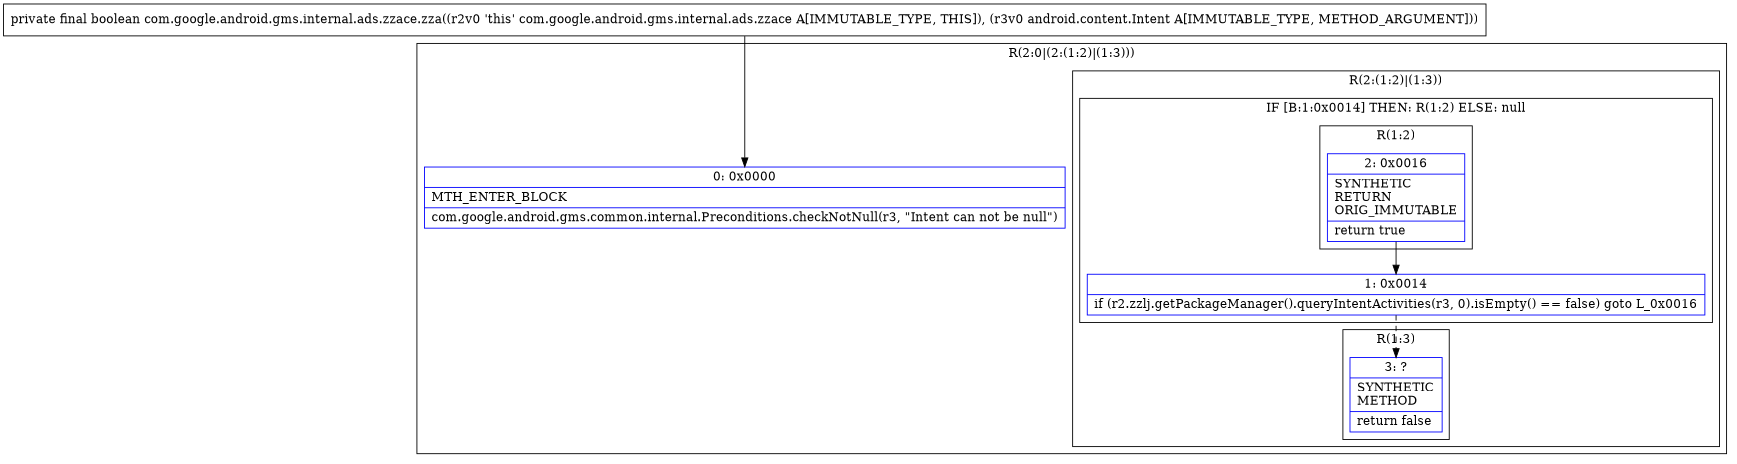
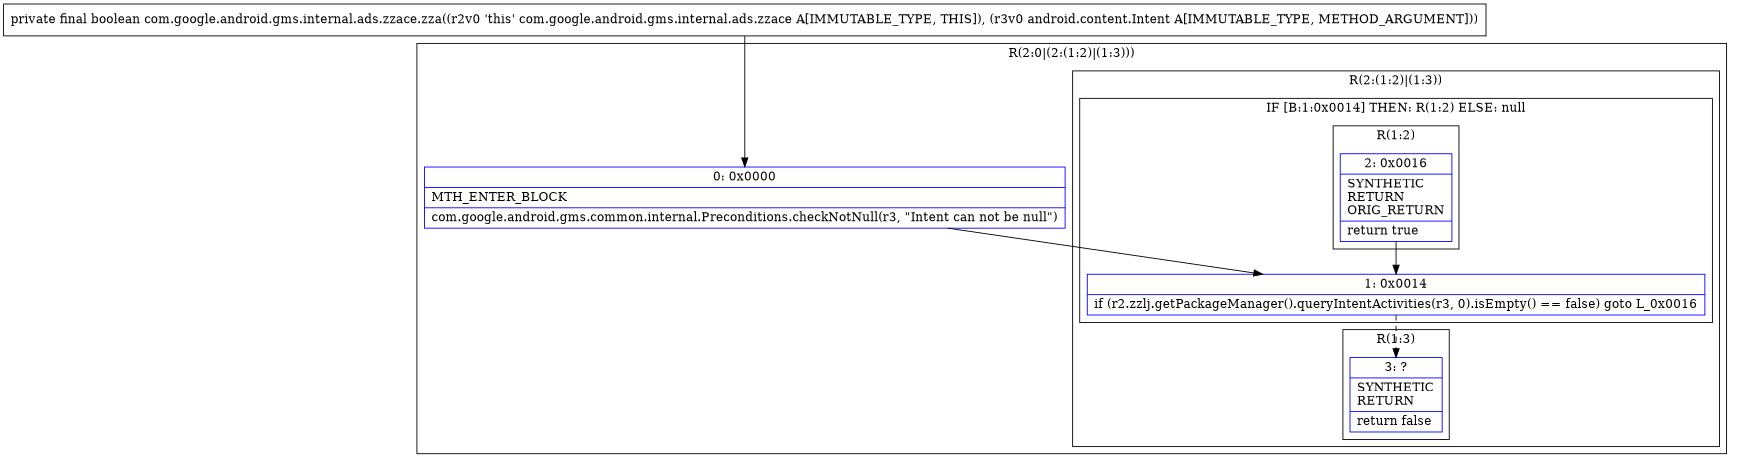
(1396, 210) -> (1396, 210)
none -> (1101, 251)
(1388, 401) -> (1386, 401)
